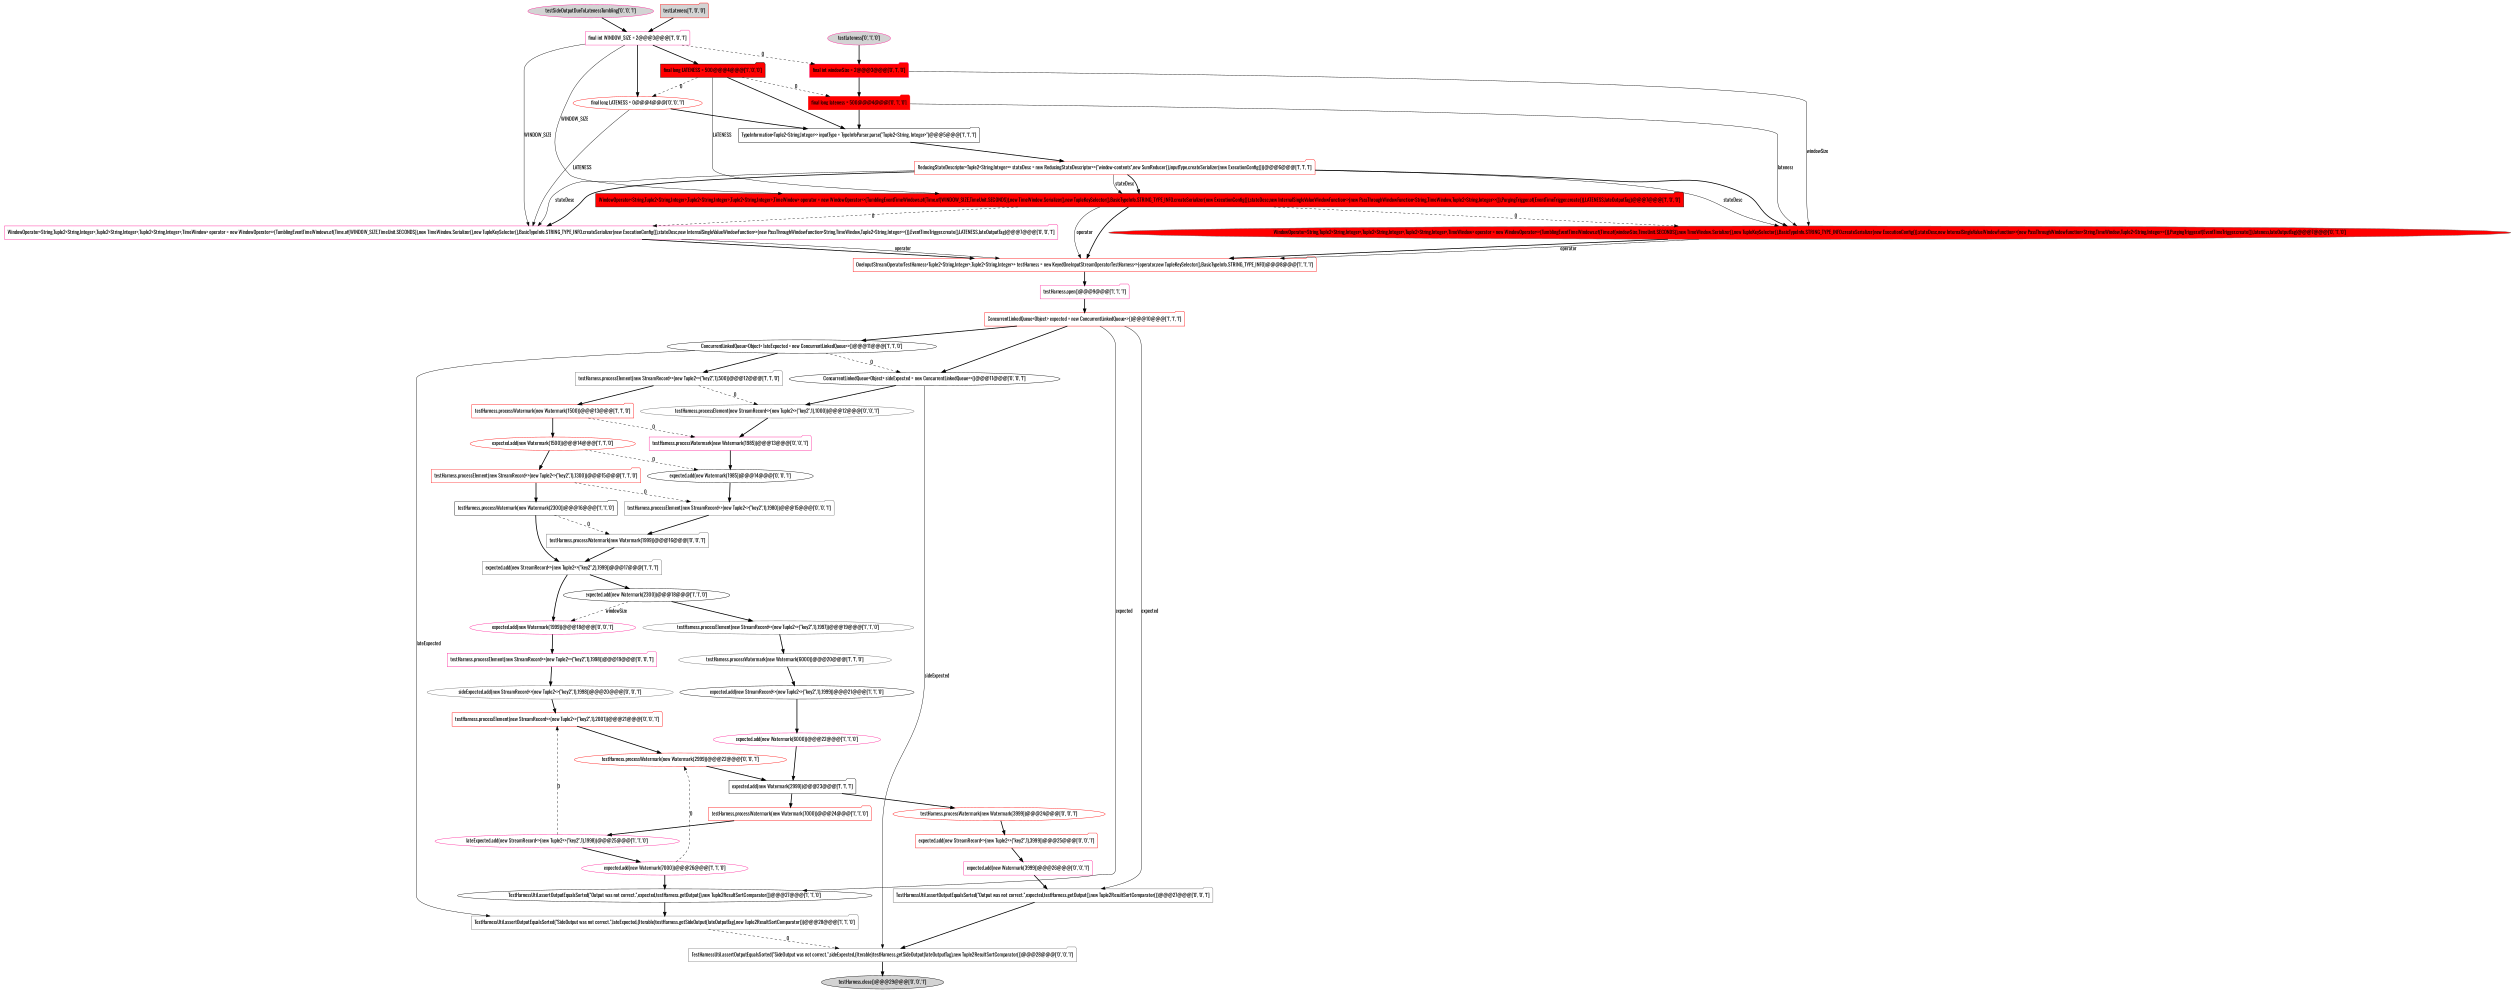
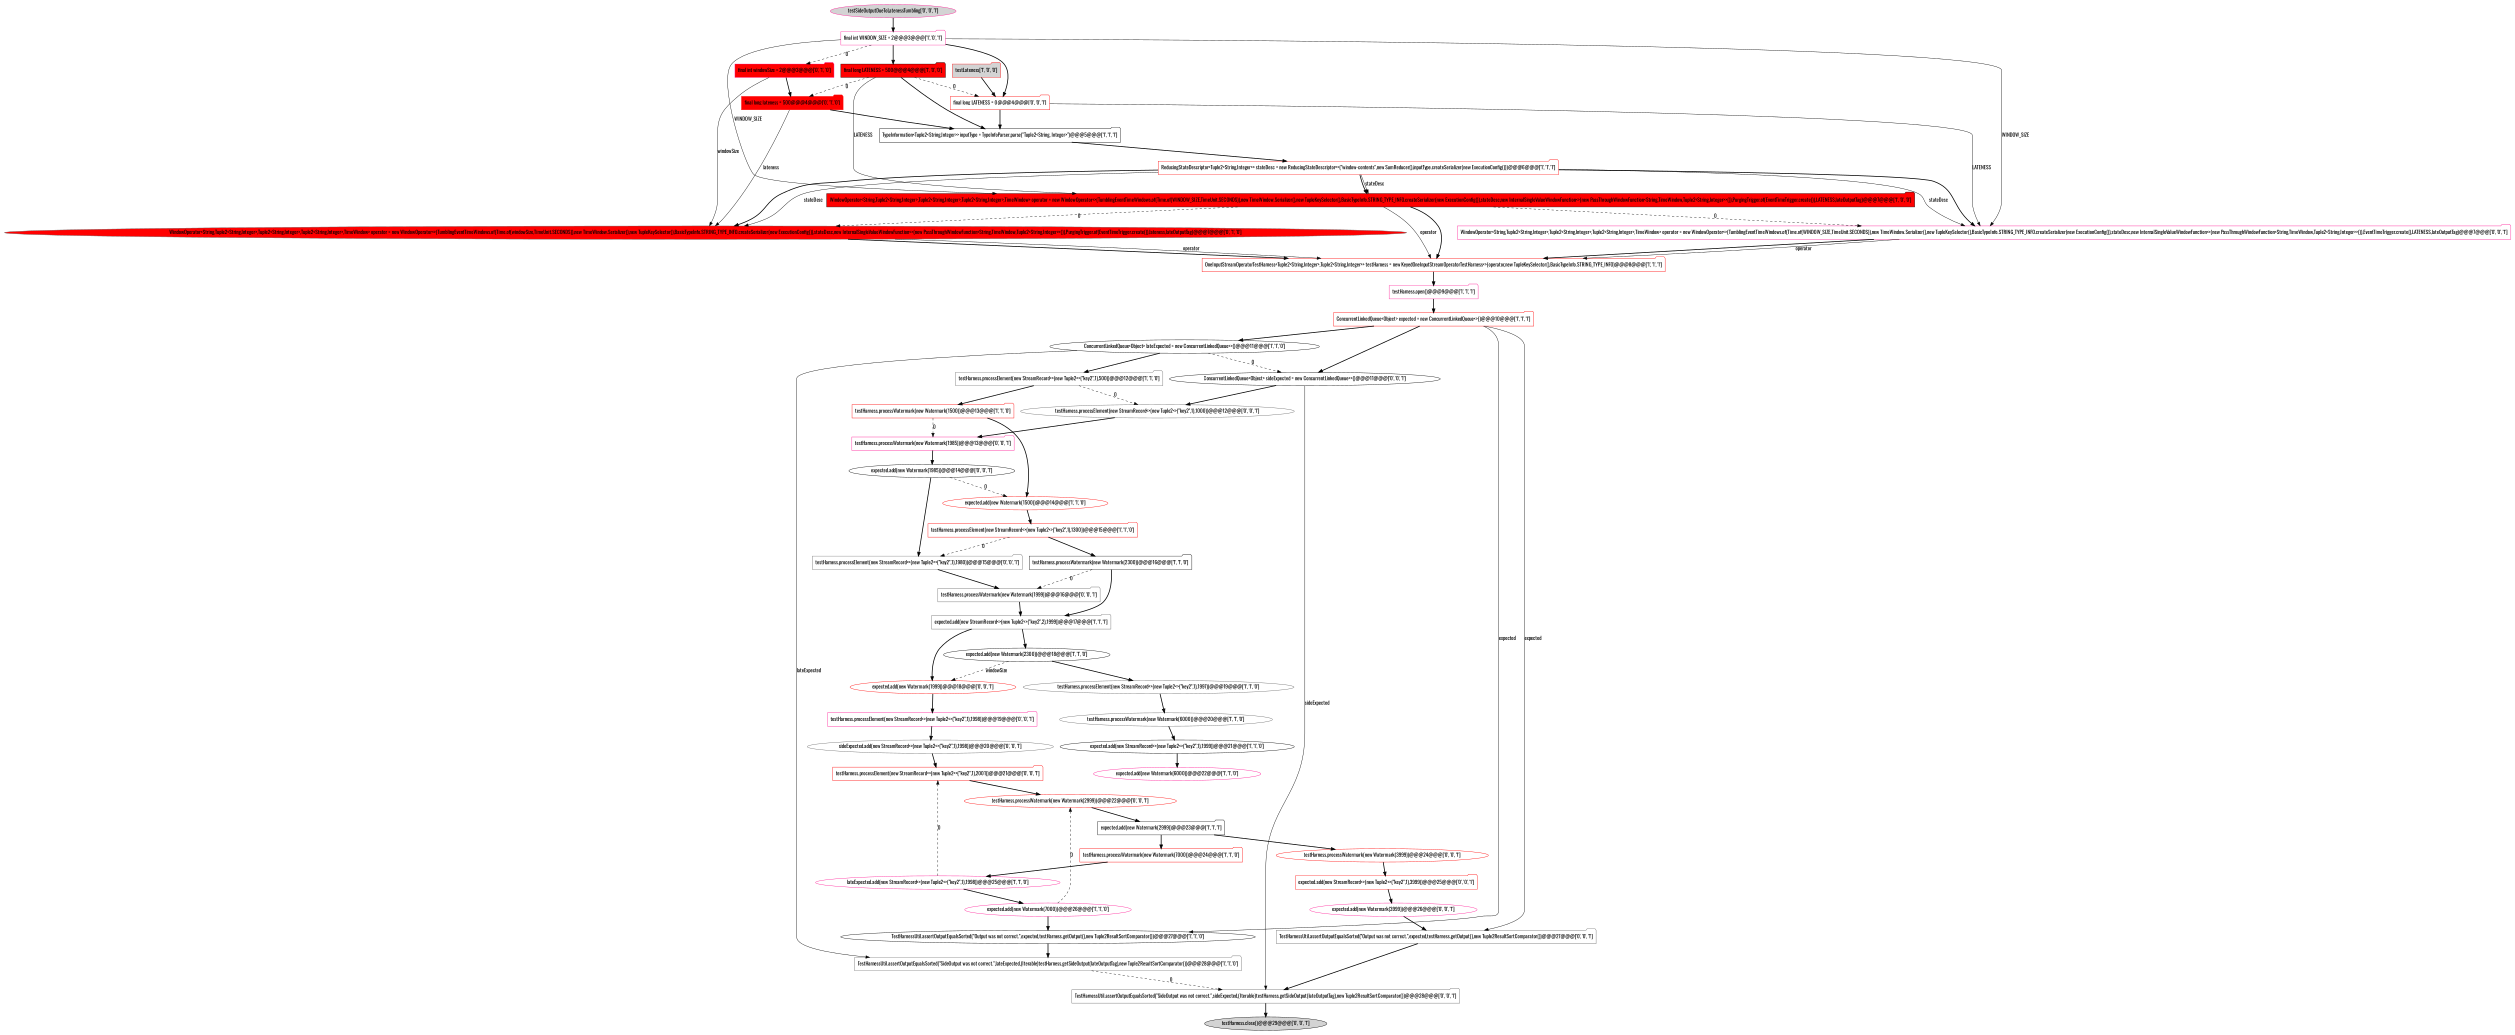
(663, 24) -> (987, 85)
(859, 38) -> none
(638, 103) -> (1000, 103)
(640, 460) -> (977, 486)
(553, 628) -> (933, 687)
(795, 761) -> none
(1028, 868) -> (1393, 910)
